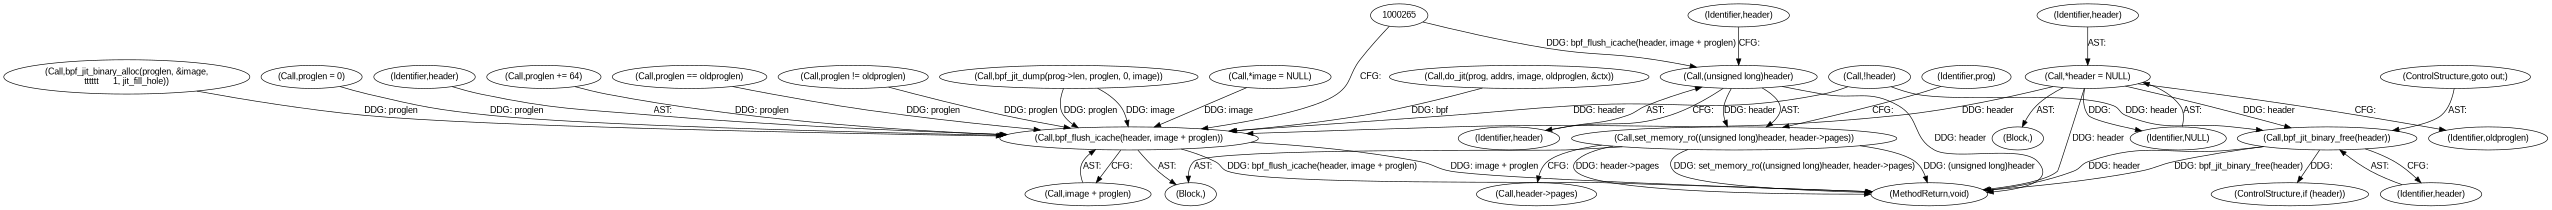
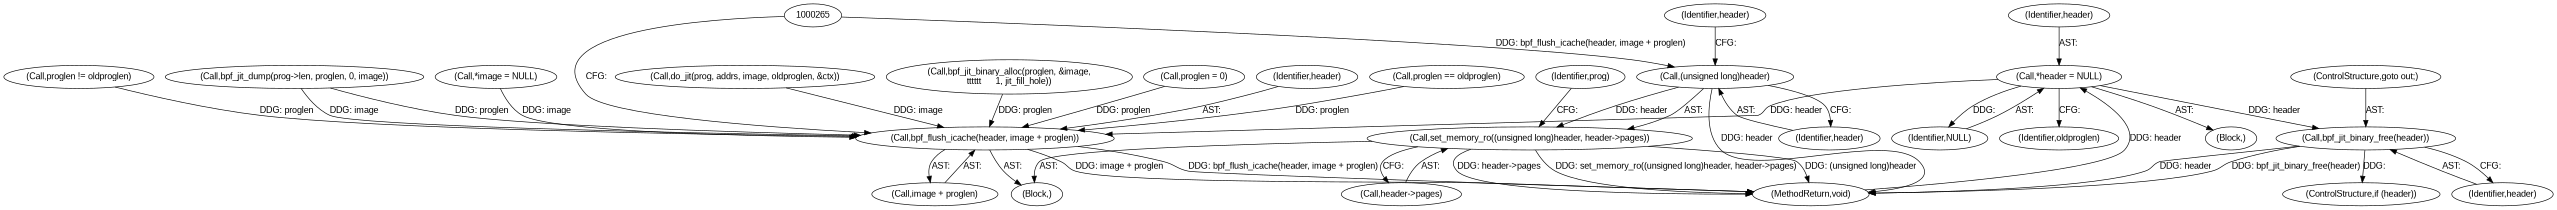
(544, 77) -> none
(1870, 77) -> none
(1430, 111) -> (918, 111)
none -> (1420, 163)
(2060, 164) -> (2036, 173)
(1123, 166) -> (942, 166)
